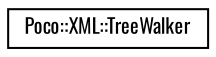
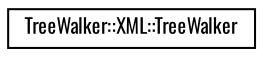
(108, 29) -> (132, 29)
